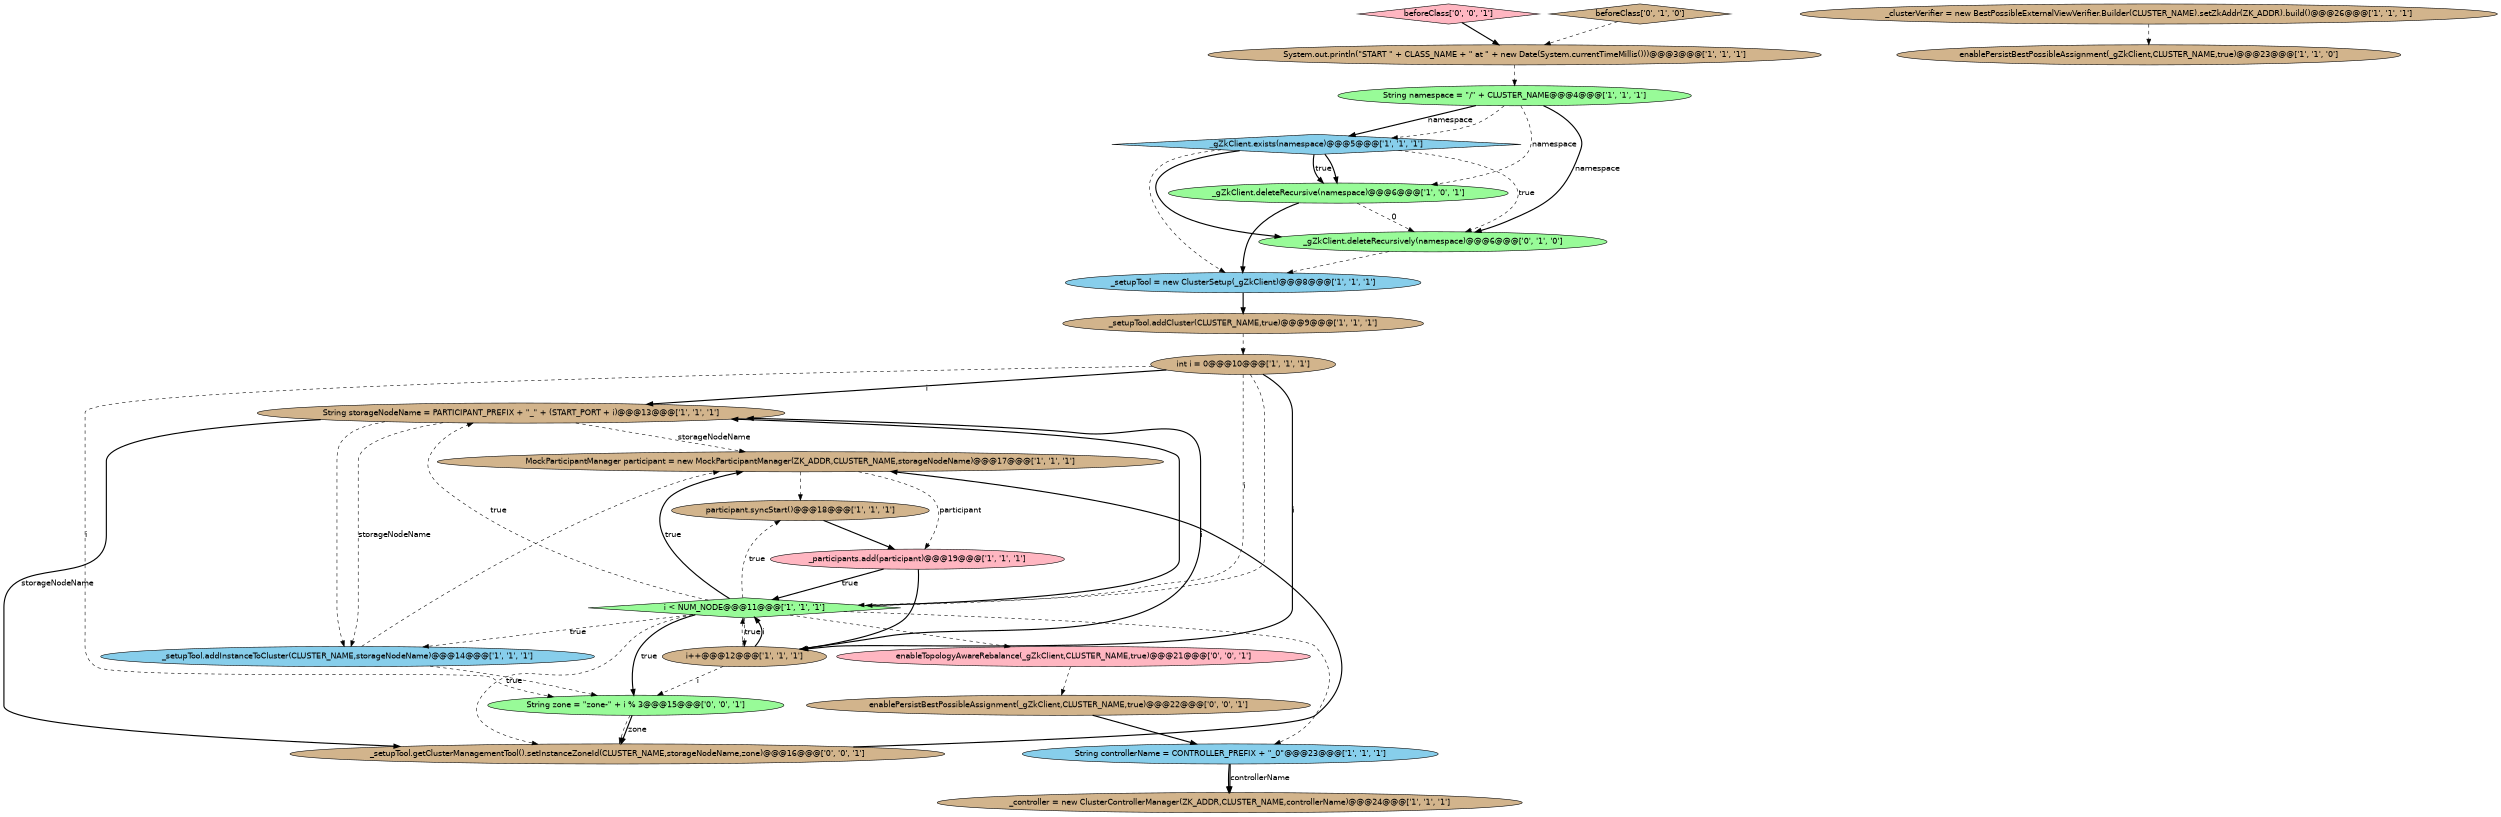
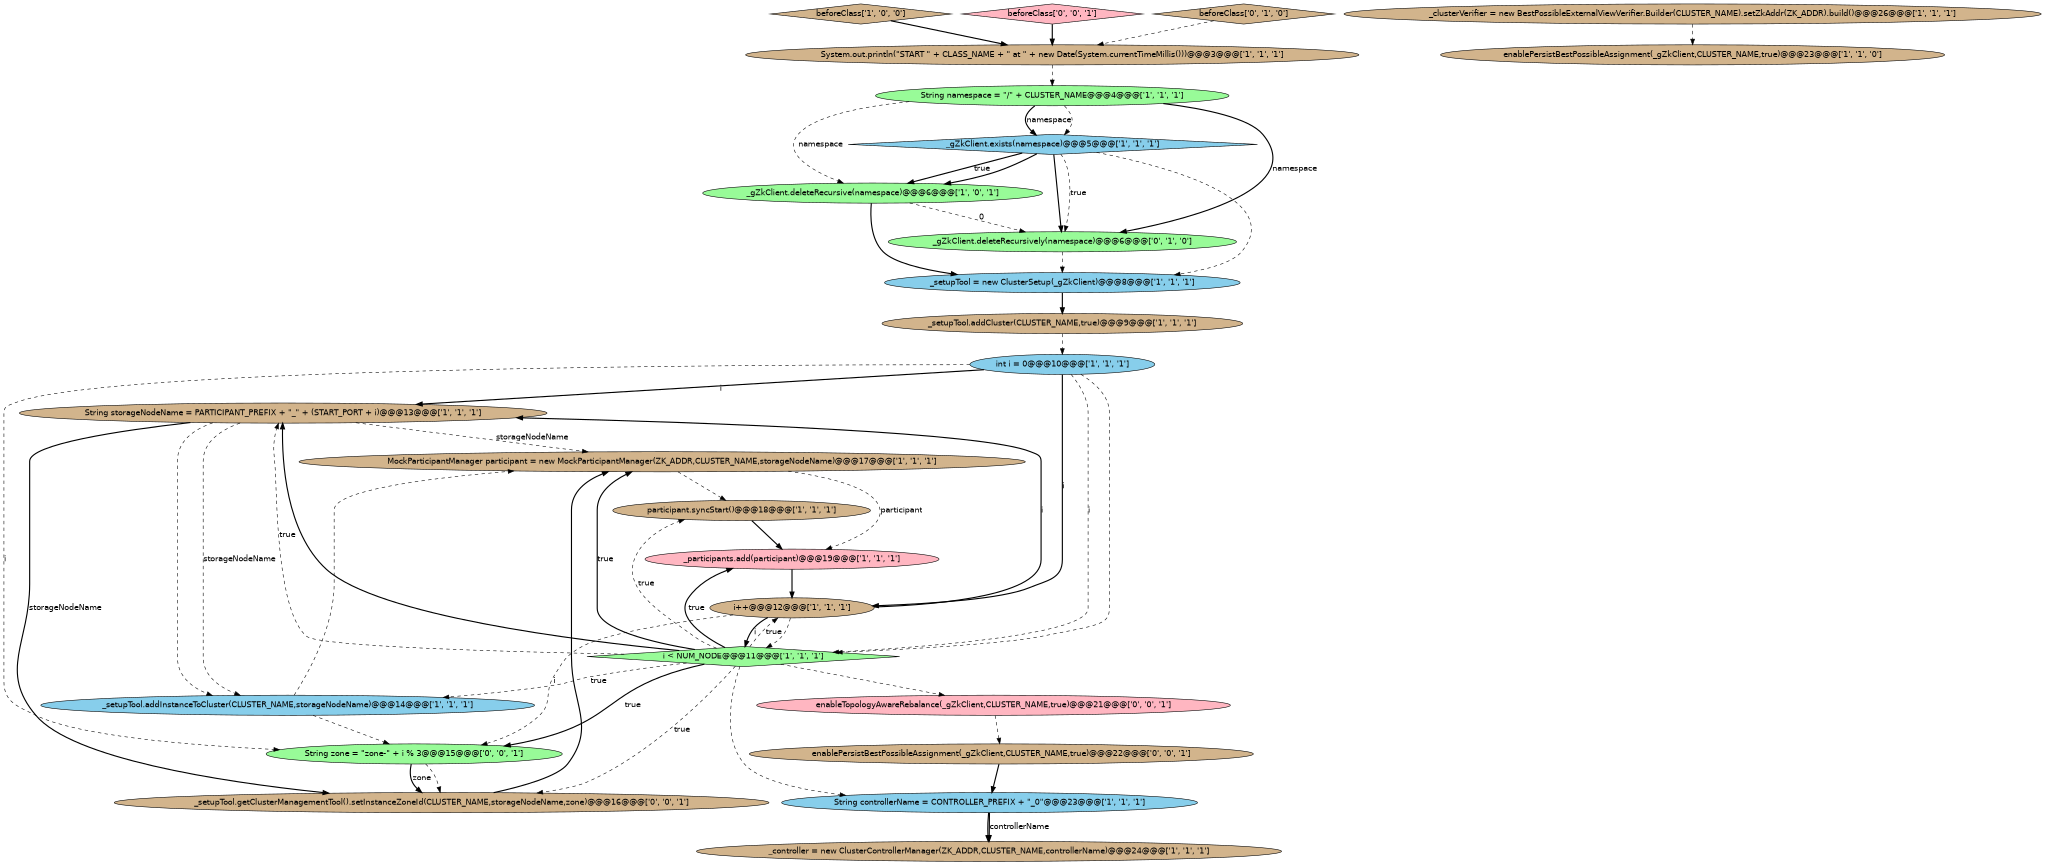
none -> (861, 14)
(1243, 364) -> (1062, 364)
(831, 584) -> (685, 608)
